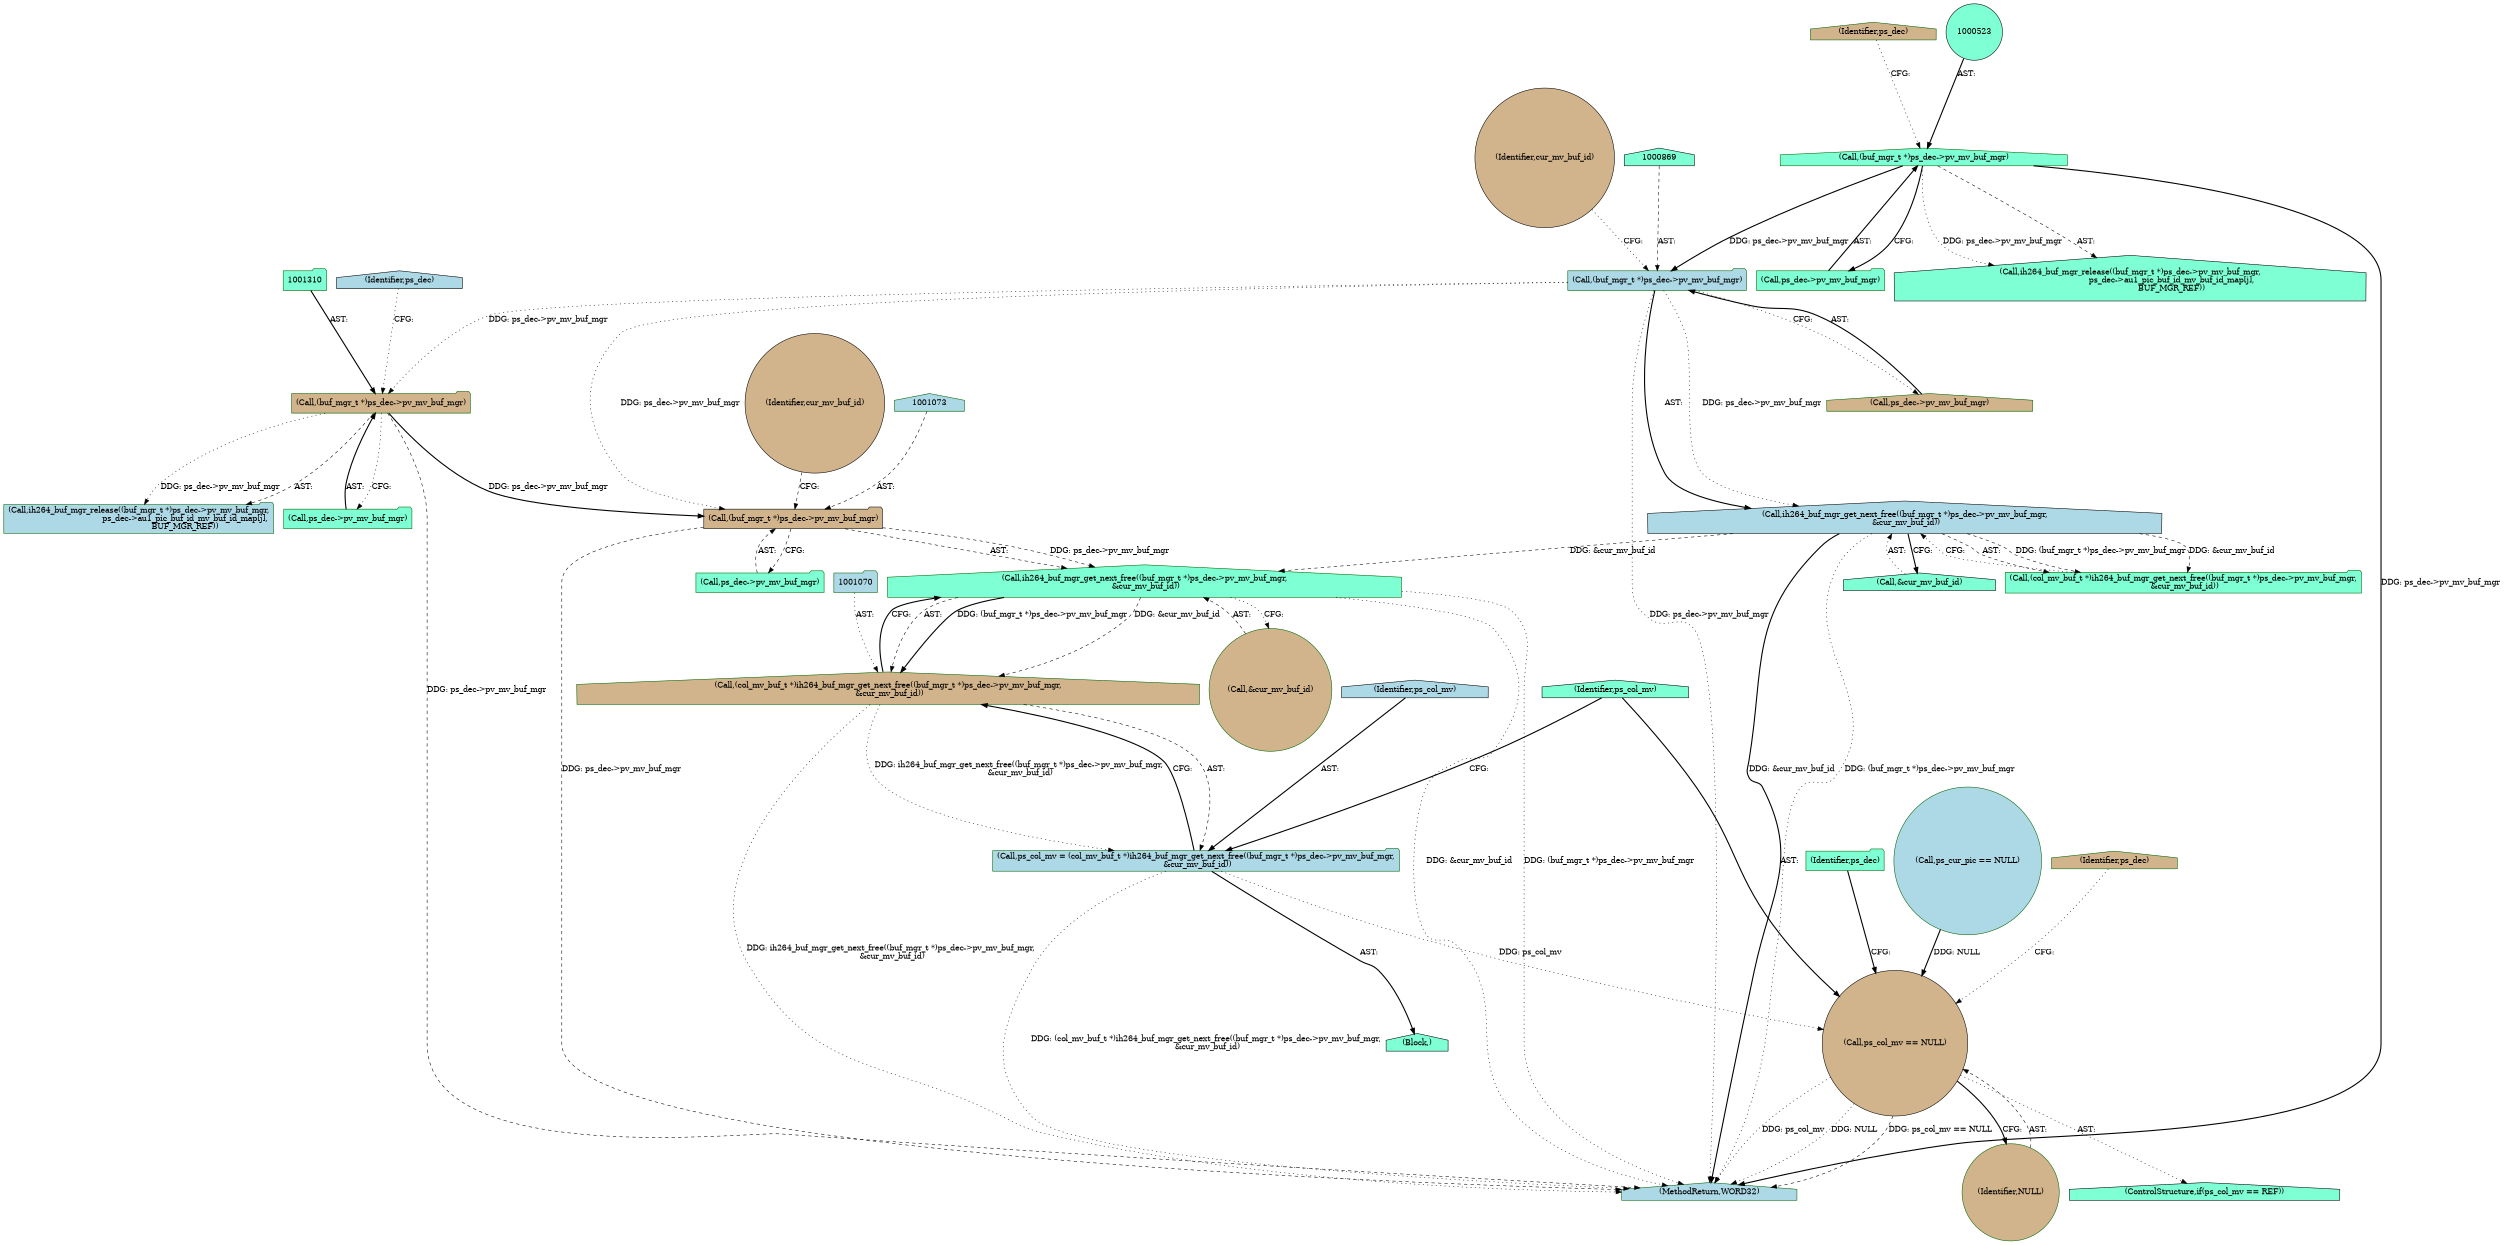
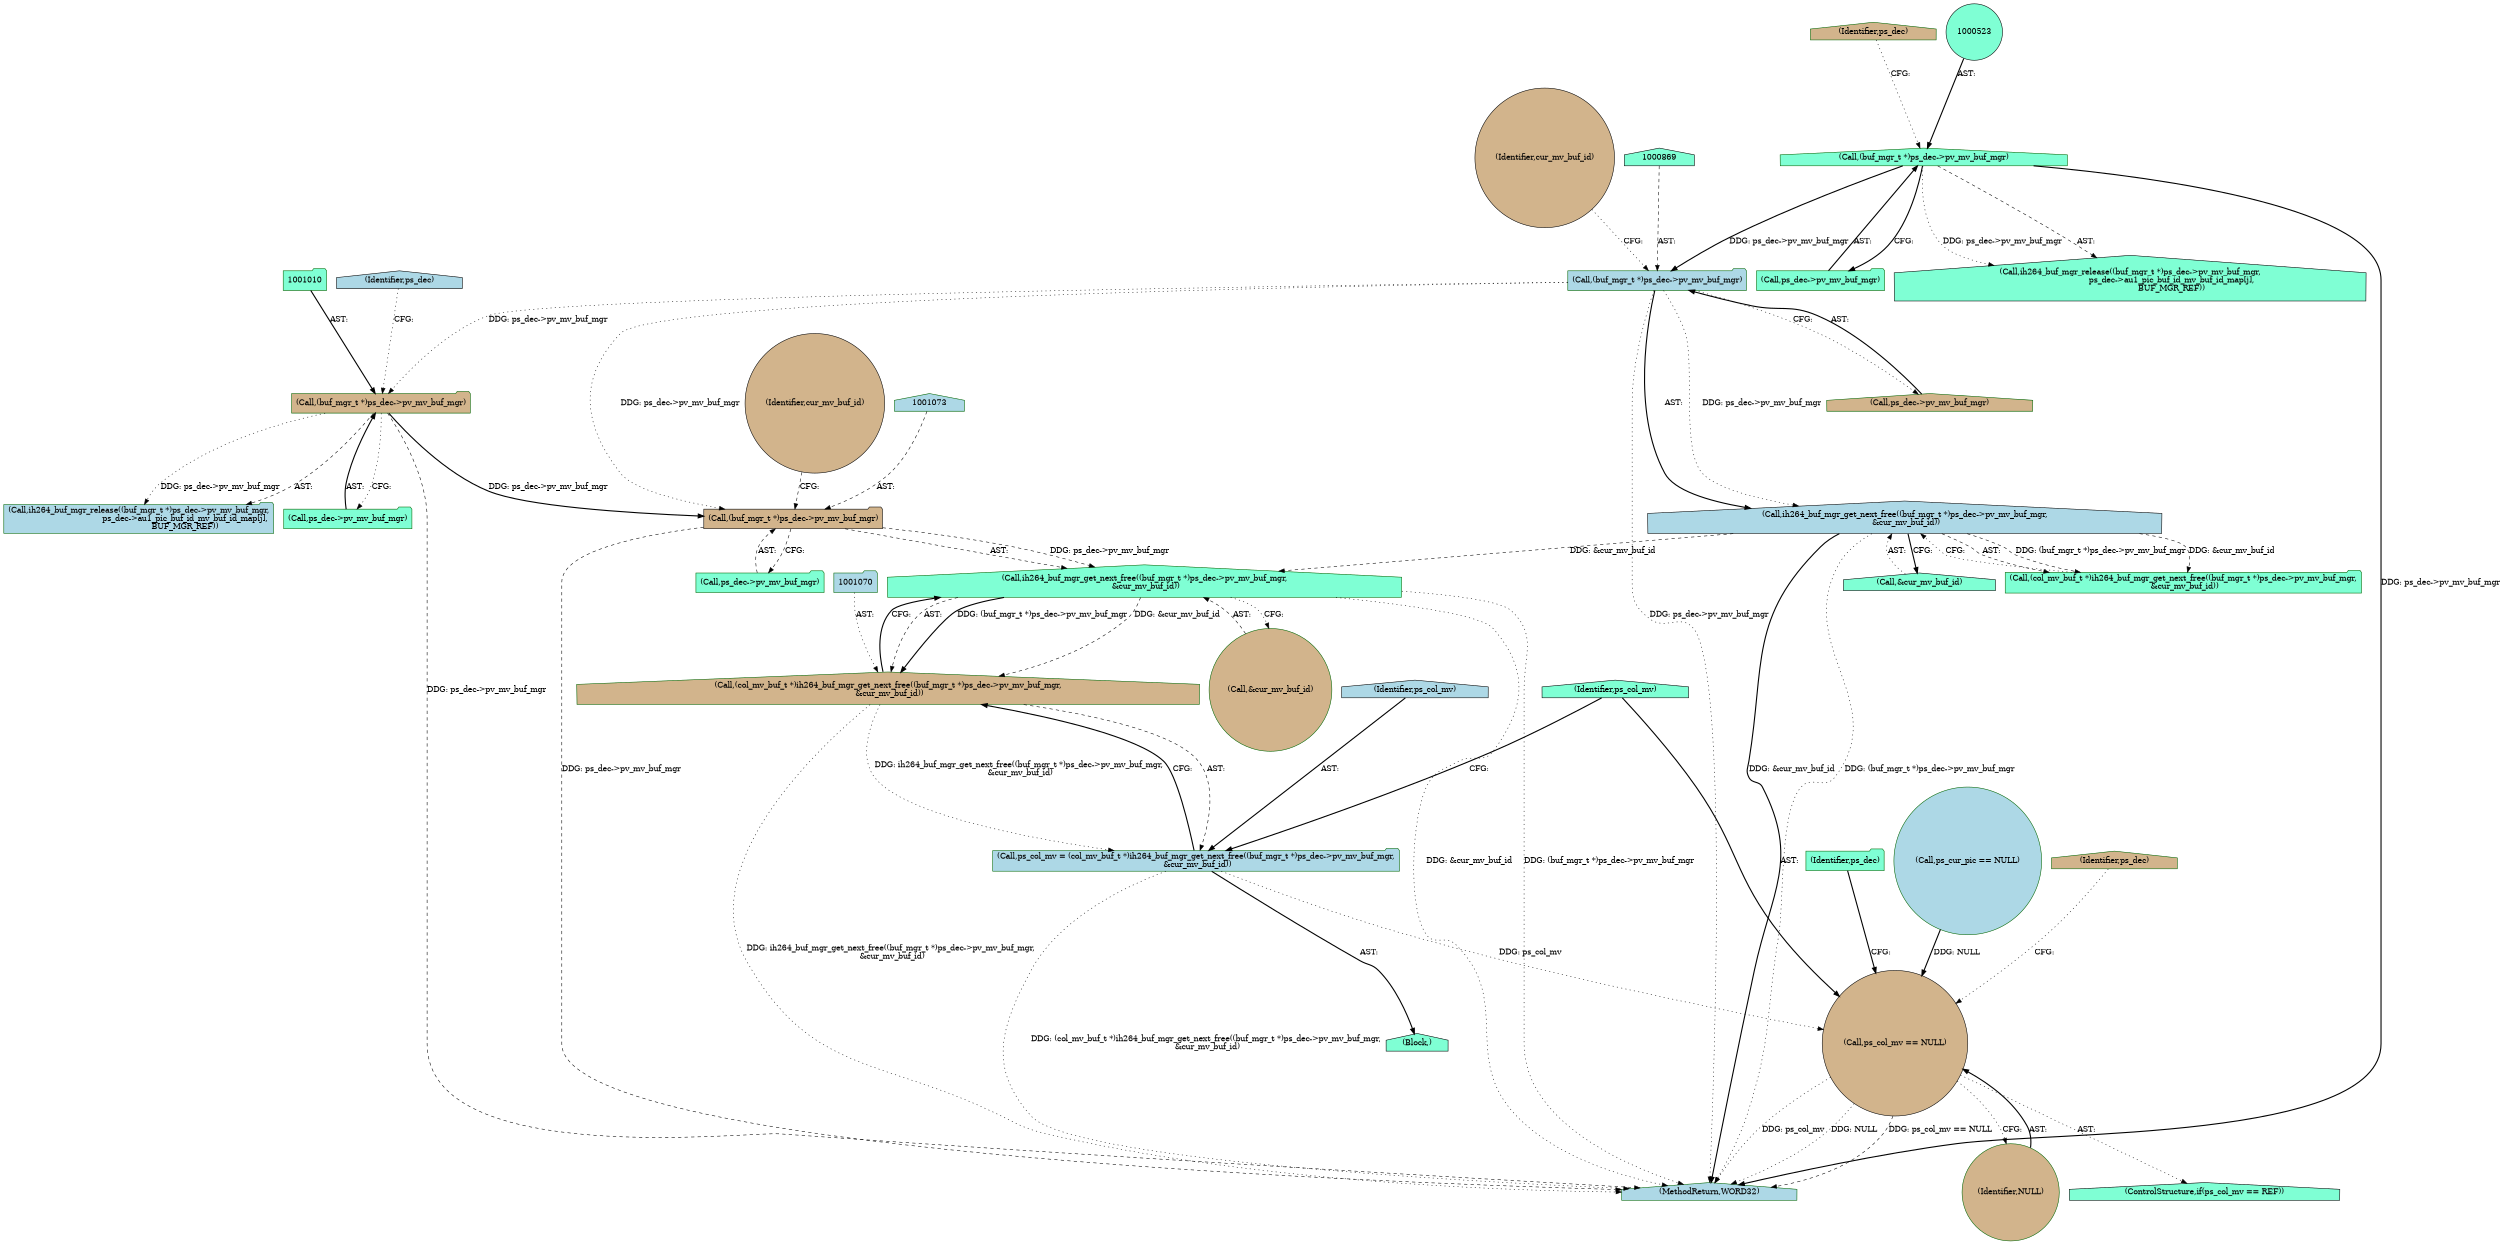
(305, 281) -> (305, 281)
(2009, 1103) -> (2009, 1103)
(1985, 1107) -> (1985, 1107)
